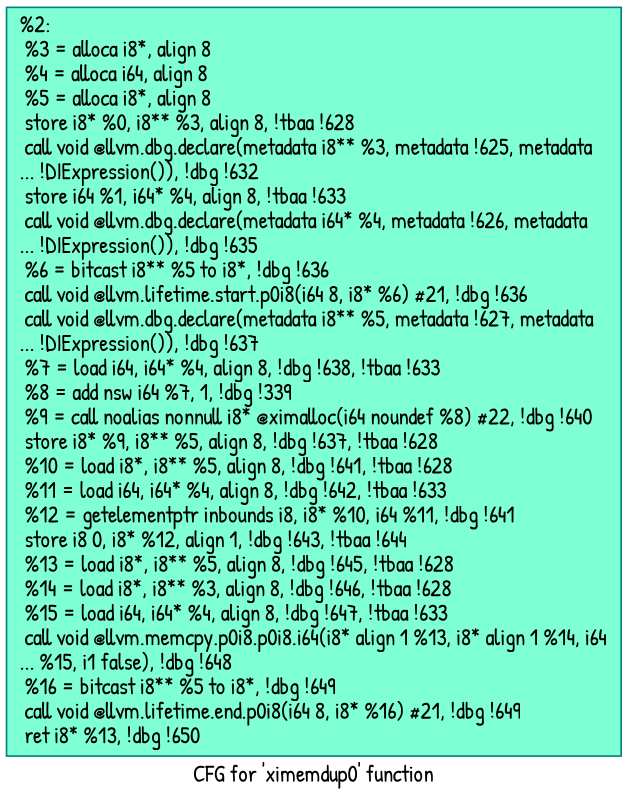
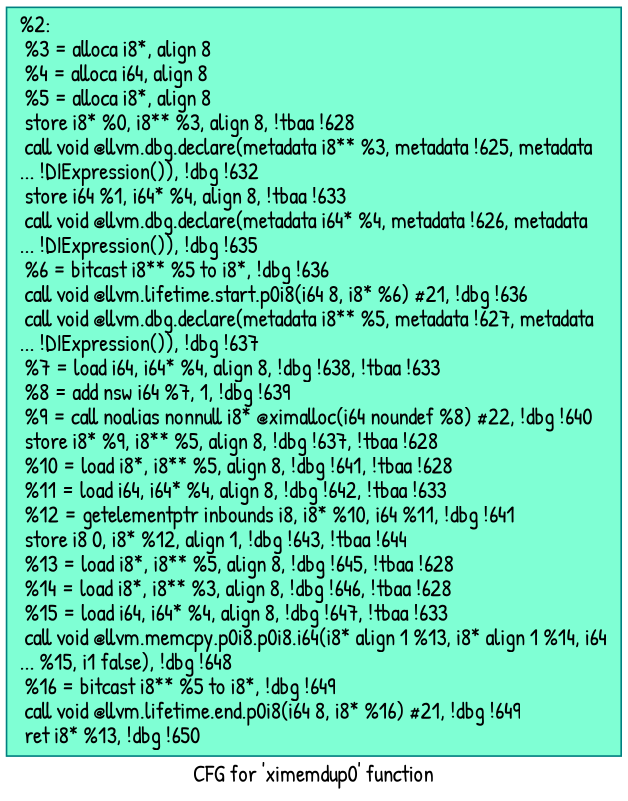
(156, 393) -> (155, 393)
